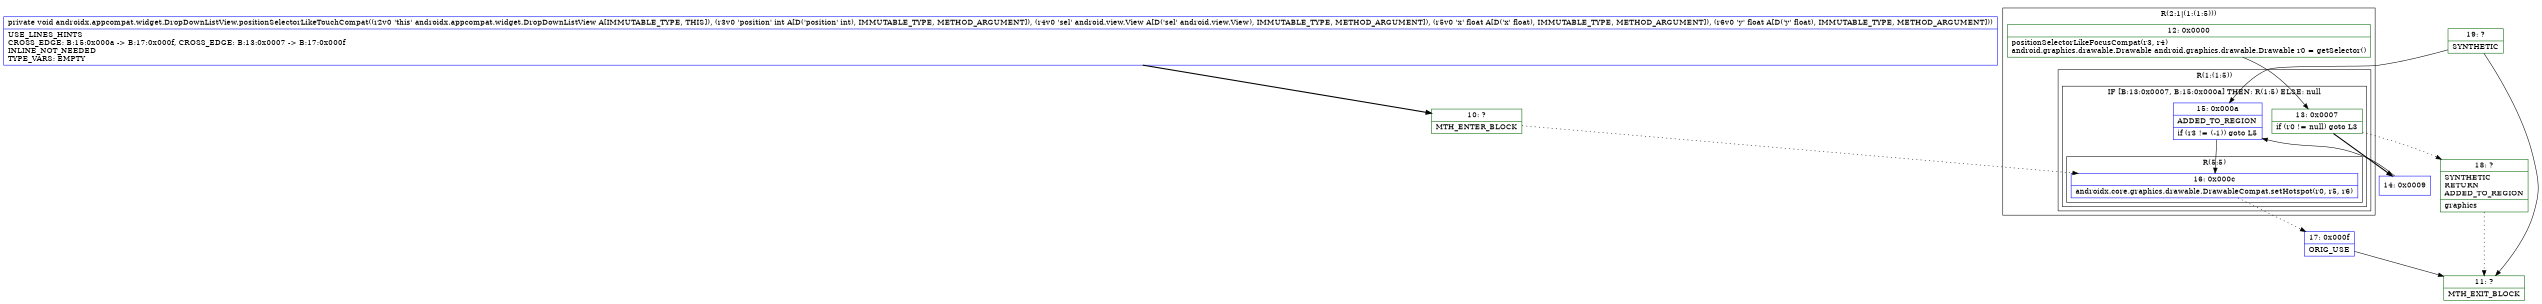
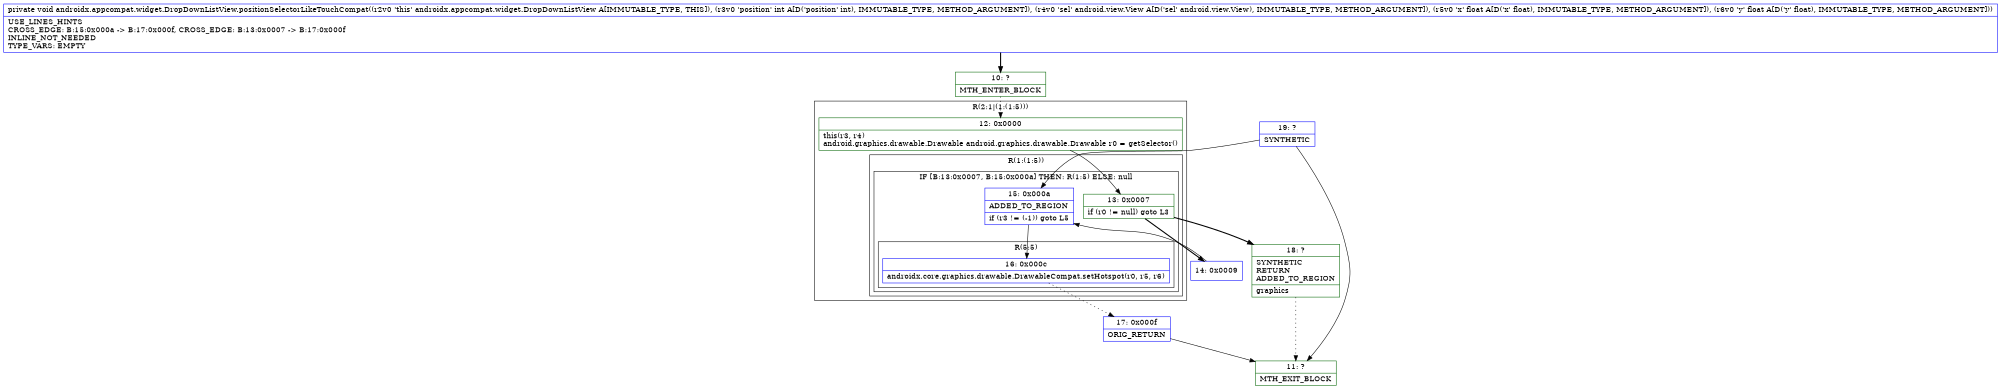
(2476, 41) -> (1287, 134)
(2090, 43) -> (844, 136)
(2400, 143) -> (1212, 228)
(1797, 149) -> (1001, 104)
(2329, 250) -> (1137, 335)
